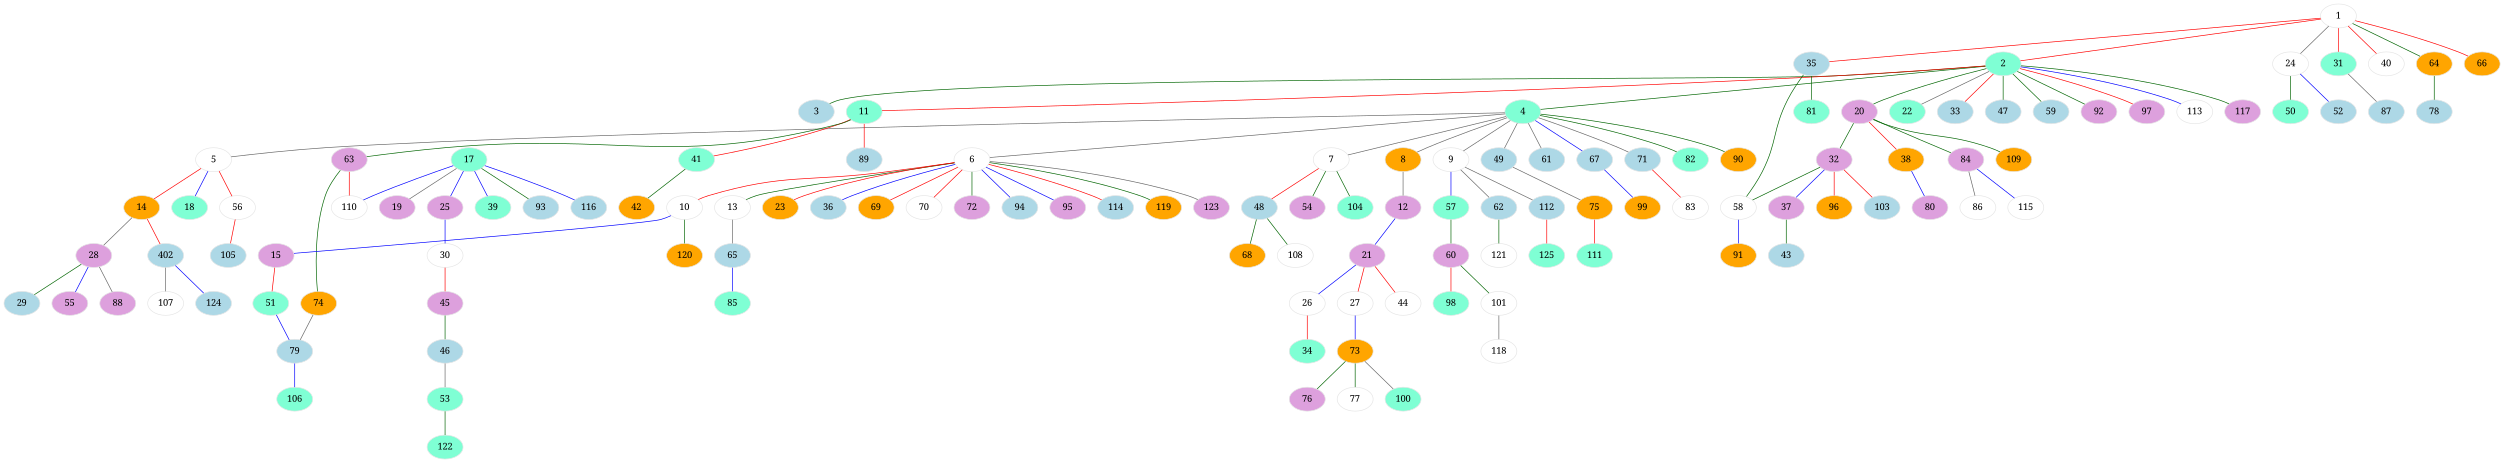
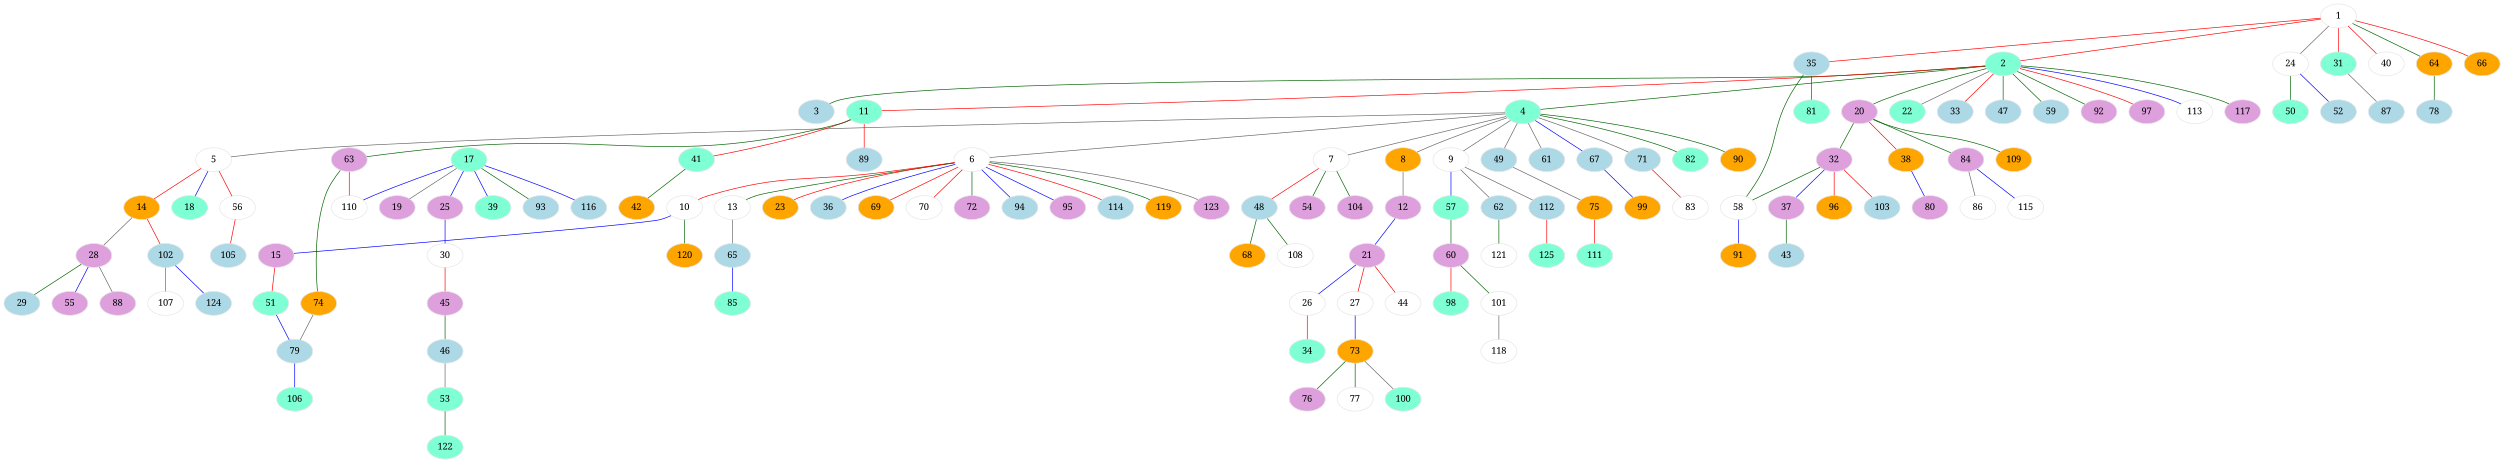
(1355, 208) -> (1355, 208)
(166, 255) -> (166, 255)
